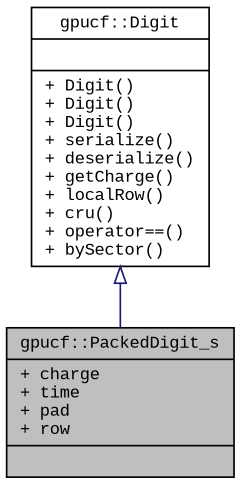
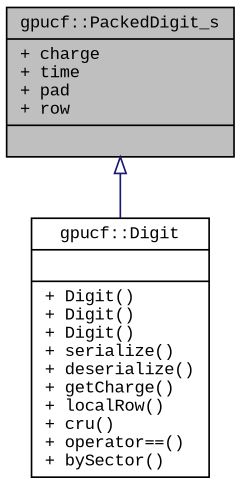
(120, 305) -> (120, 196)
